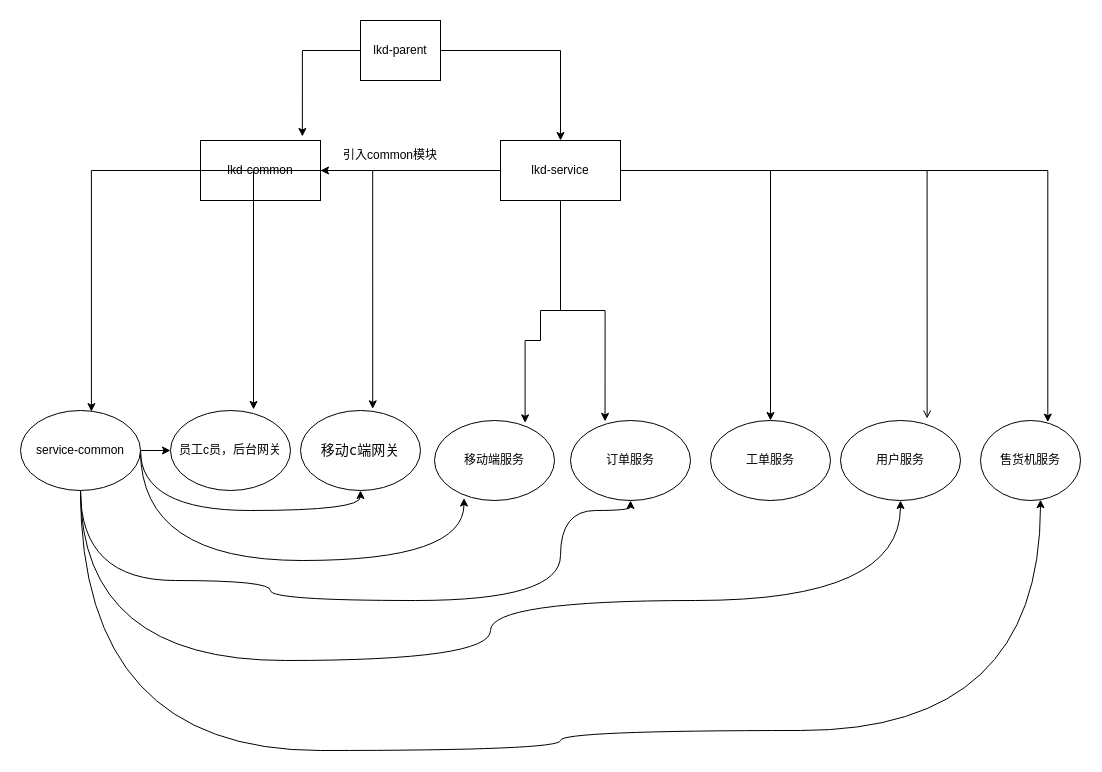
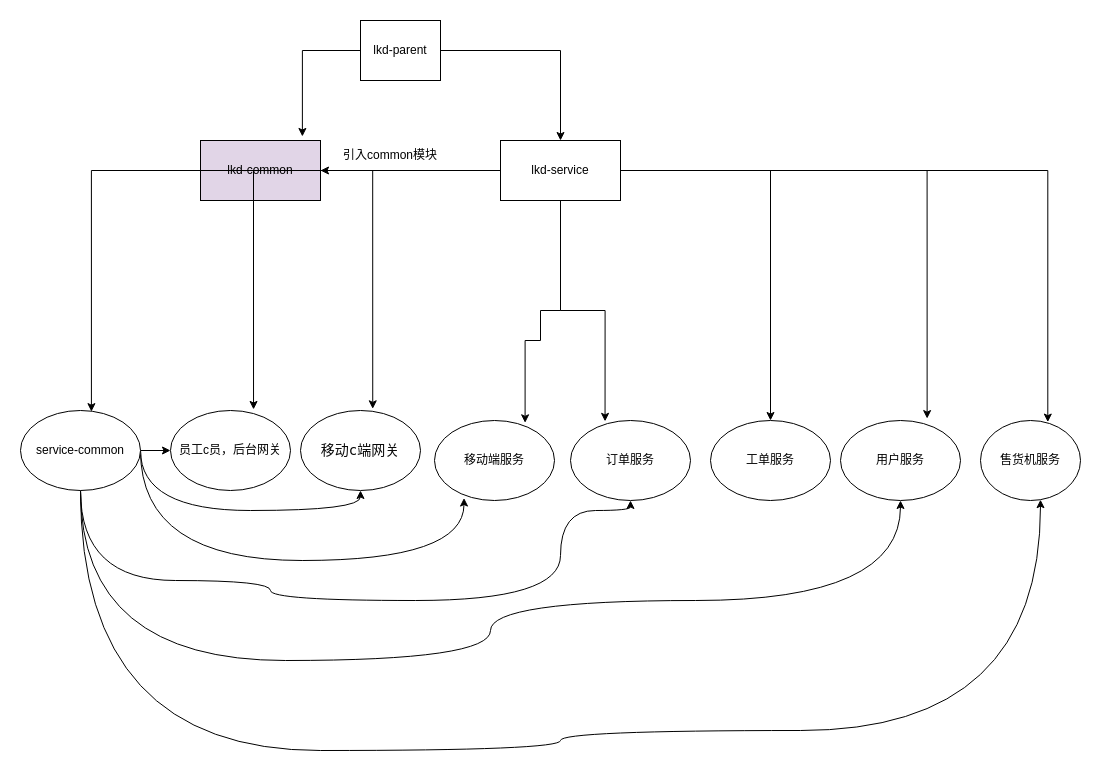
(261, 171) -> (261, 171)
(927, 412) -> (927, 410)
